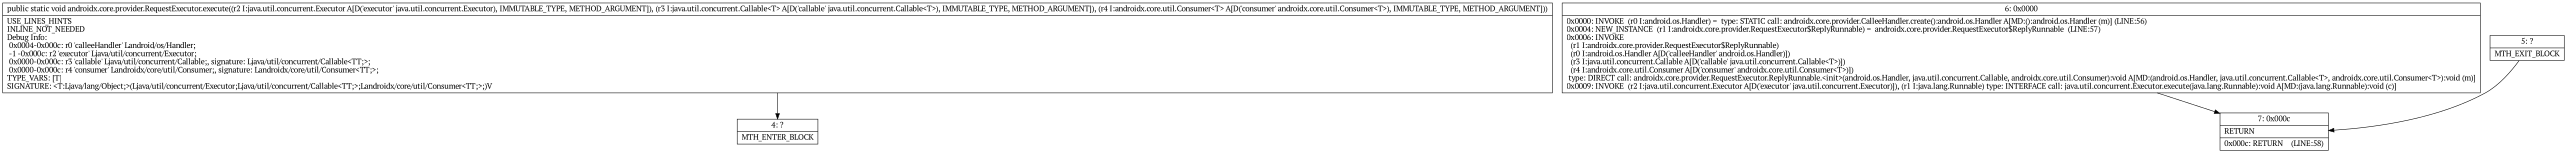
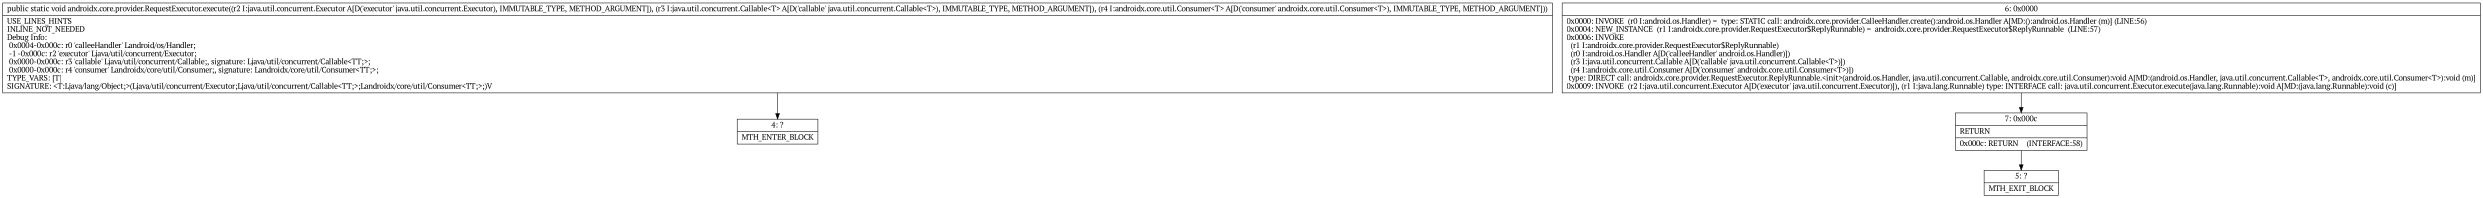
(2434, 113) -> (2021, 158)
(2274, 144) -> (2021, 144)
